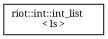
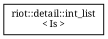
(54, 20) -> (54, 20)
